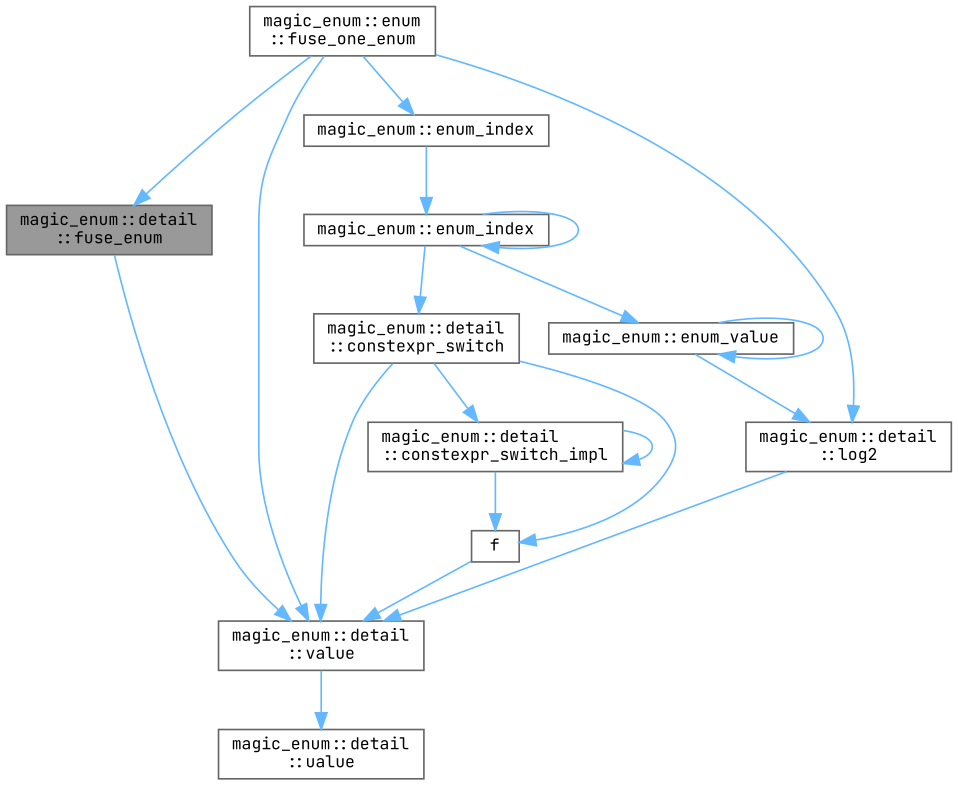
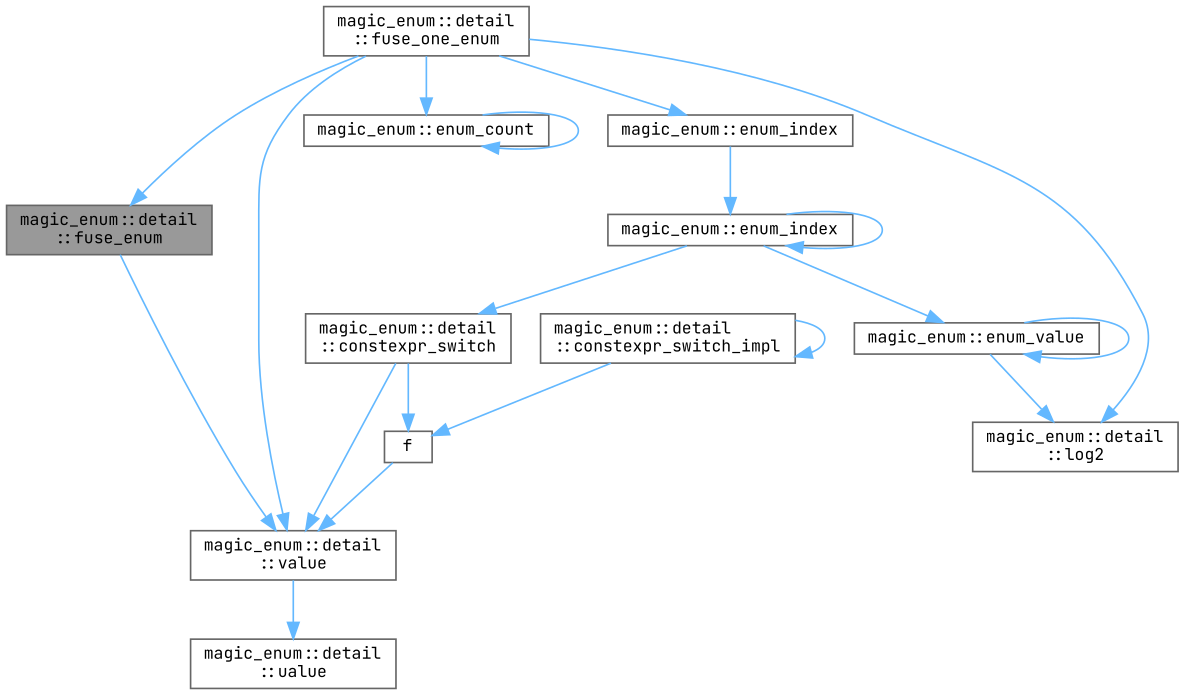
(343, 31) -> (426, 31)
none -> (426, 131)
(451, 386) -> none
(593, 543) -> none
